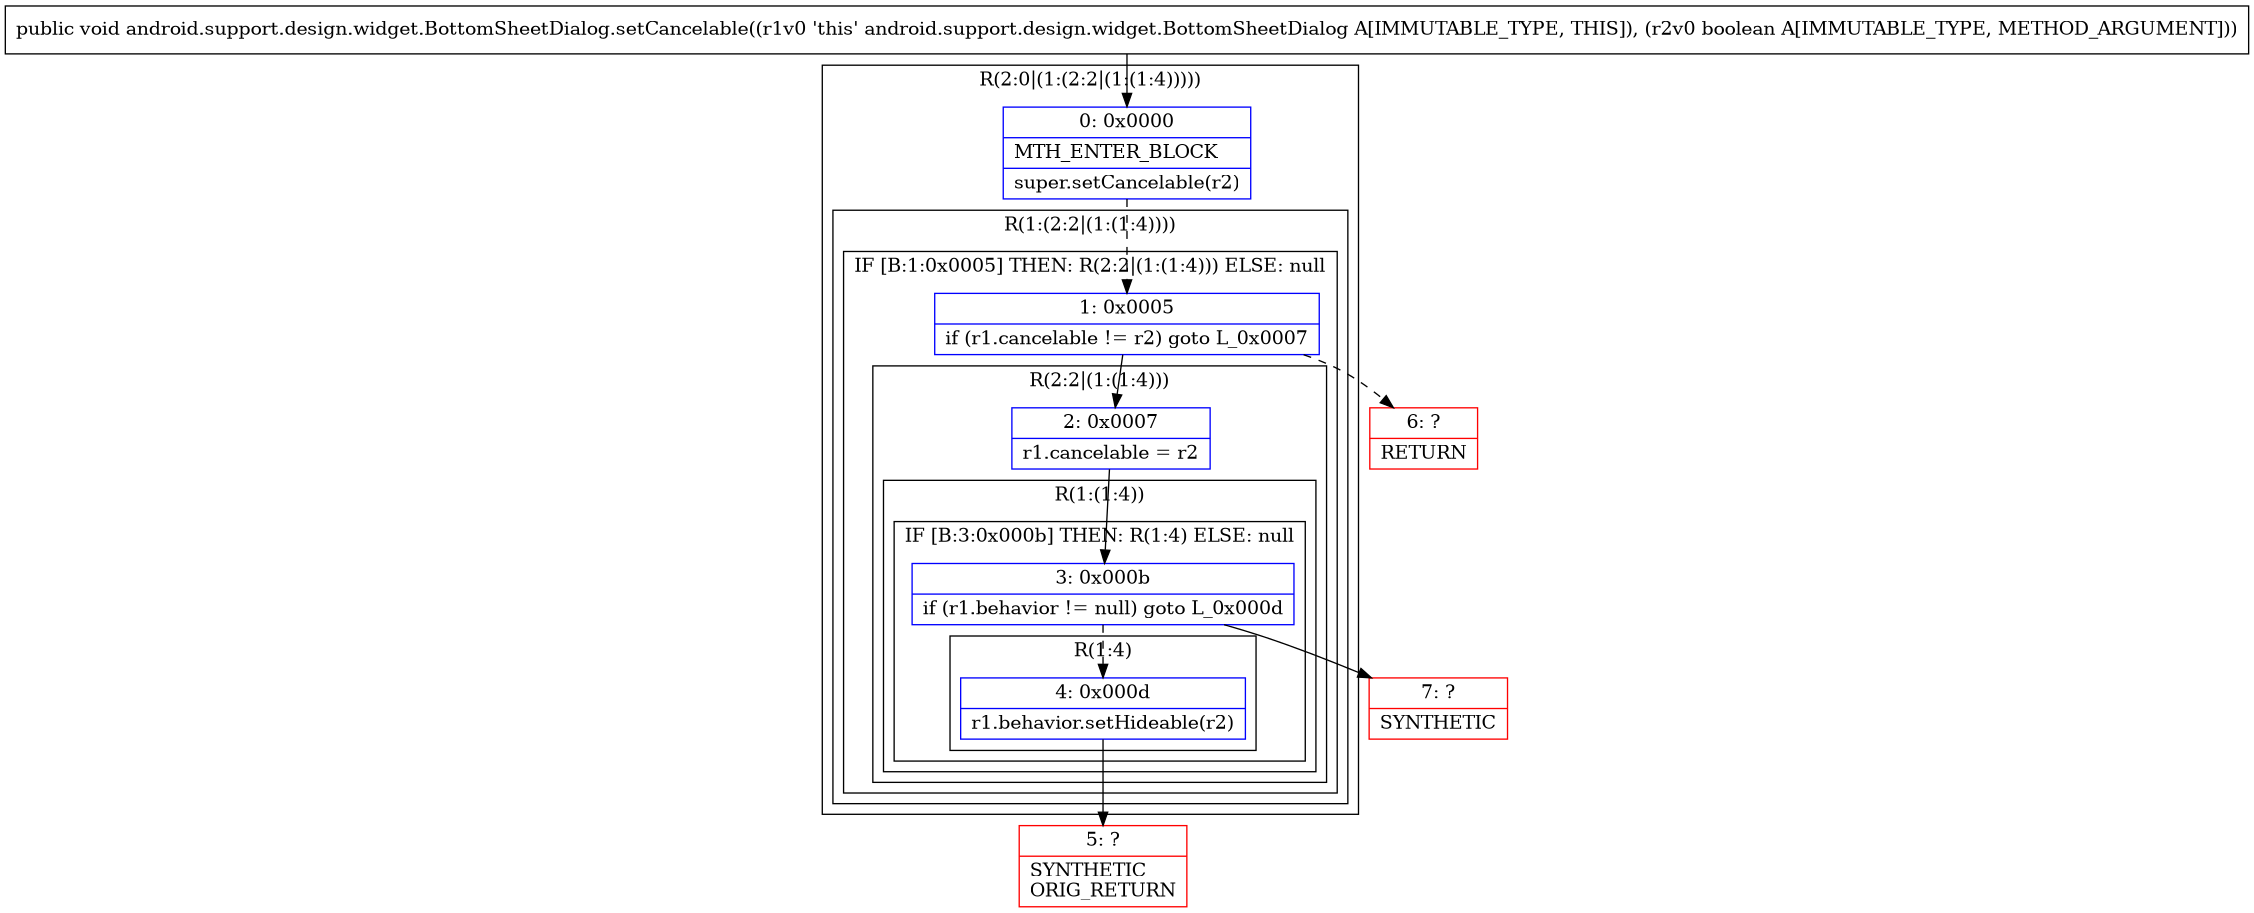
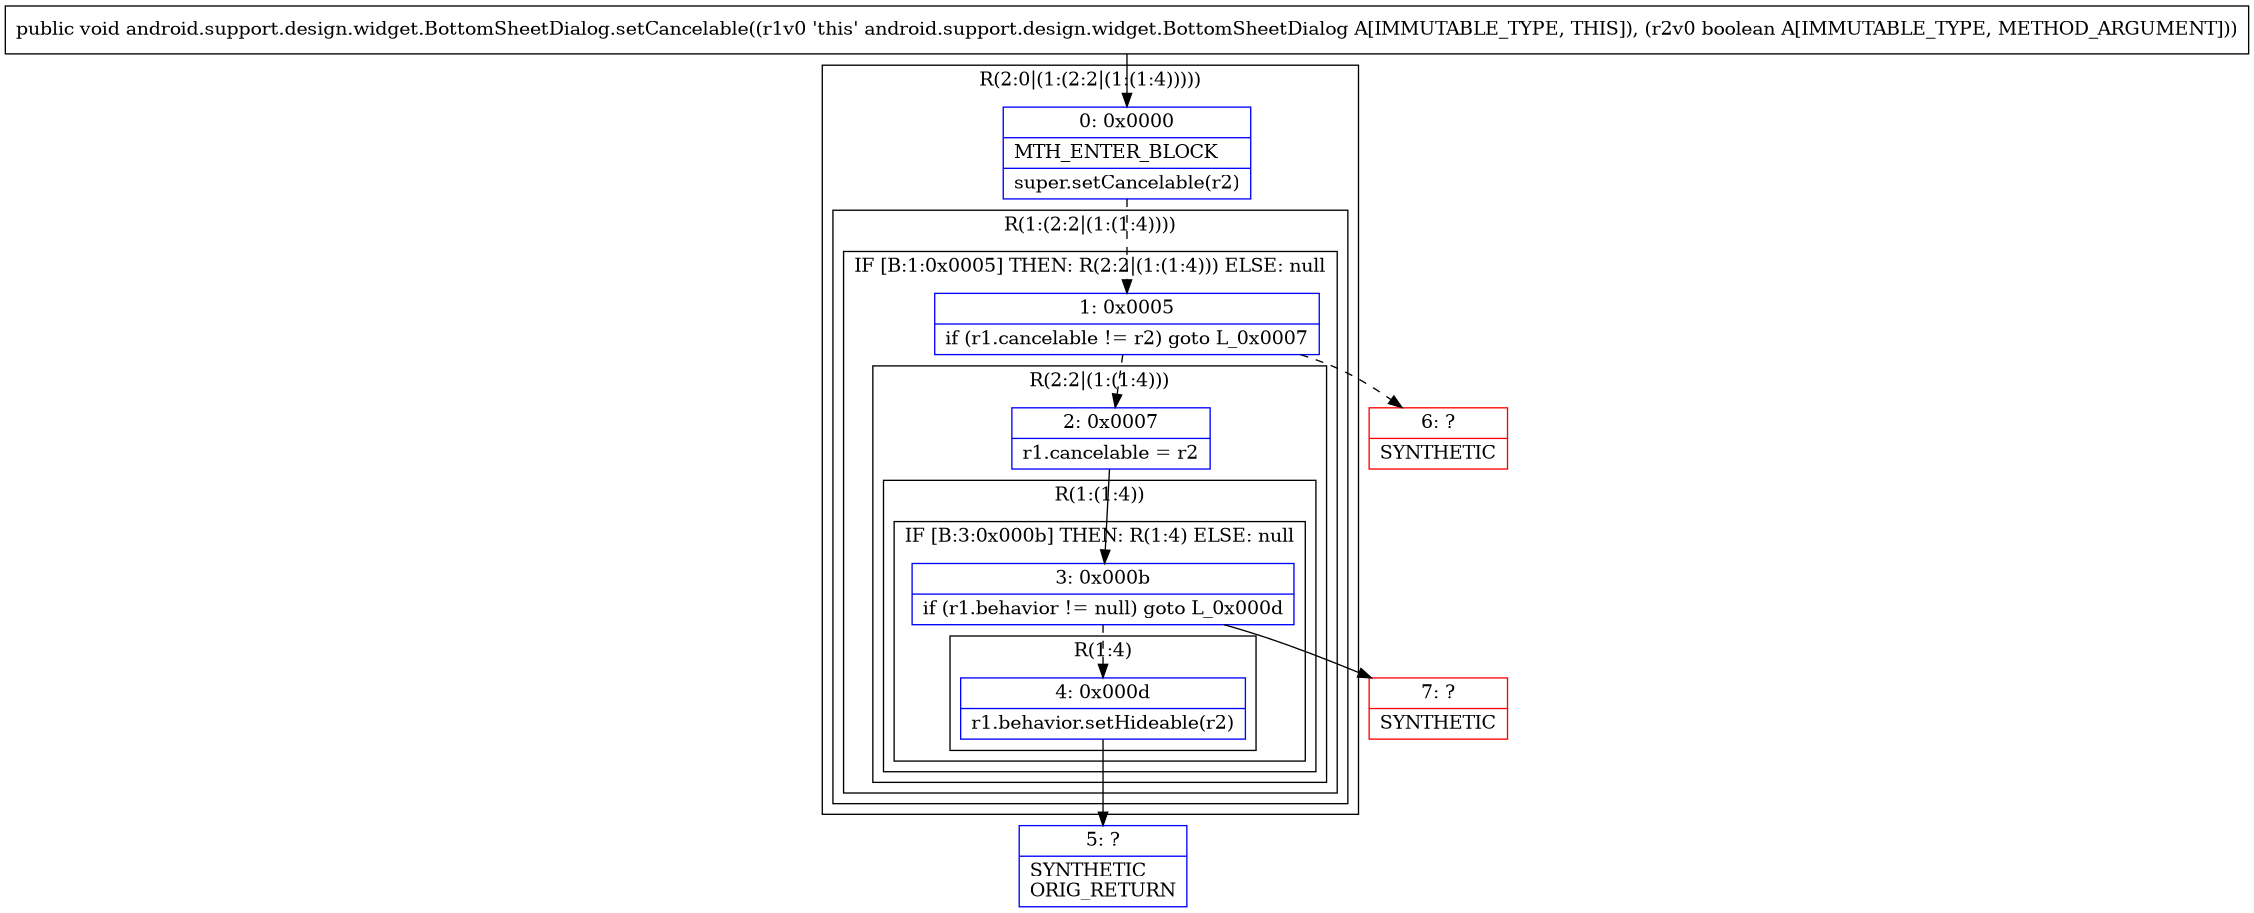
(1120, 374) -> (1120, 374)
(1424, 453) -> (1438, 453)
(1103, 866) -> (1103, 866)
